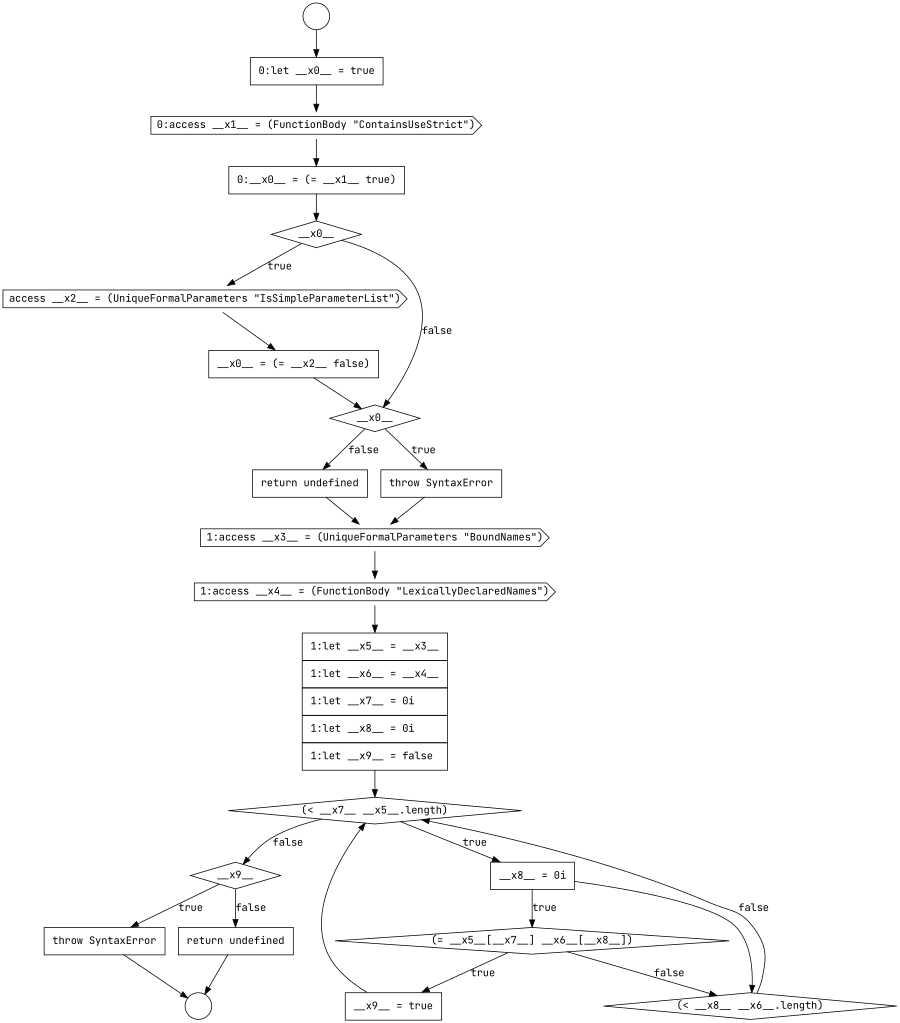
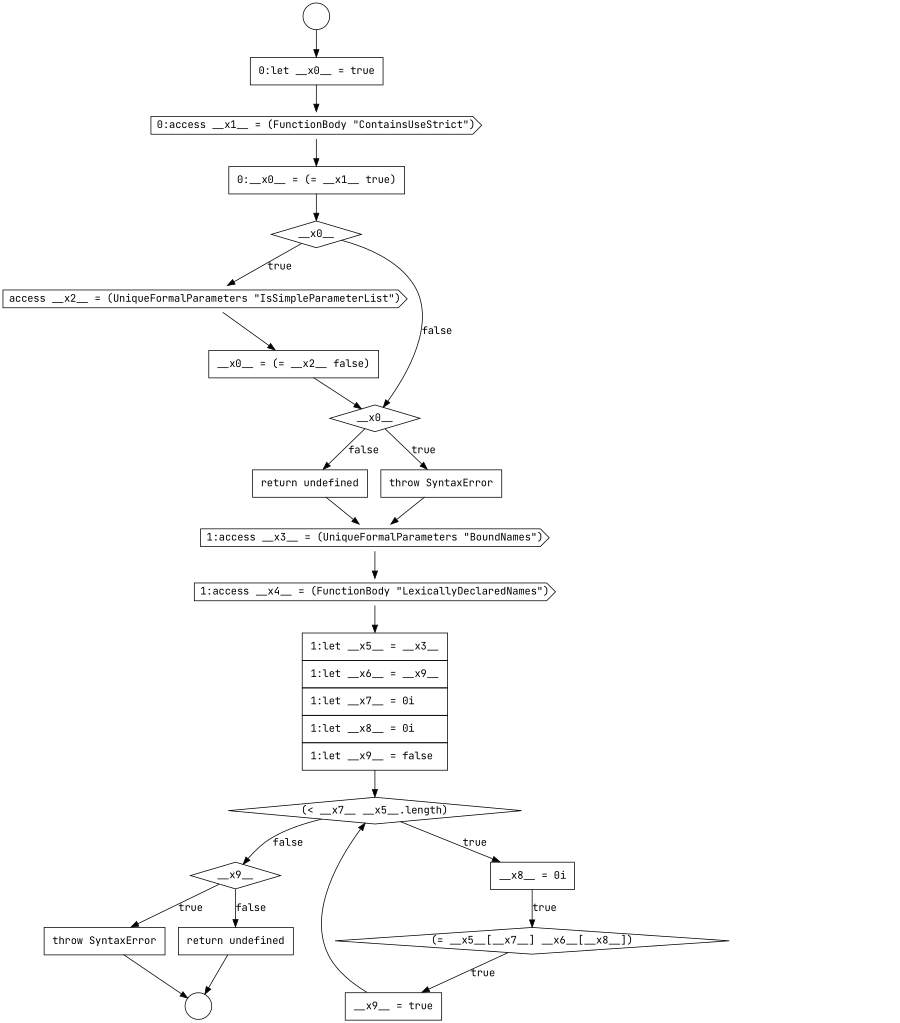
(375, 674) -> (375, 674)
(750, 1006) -> none
